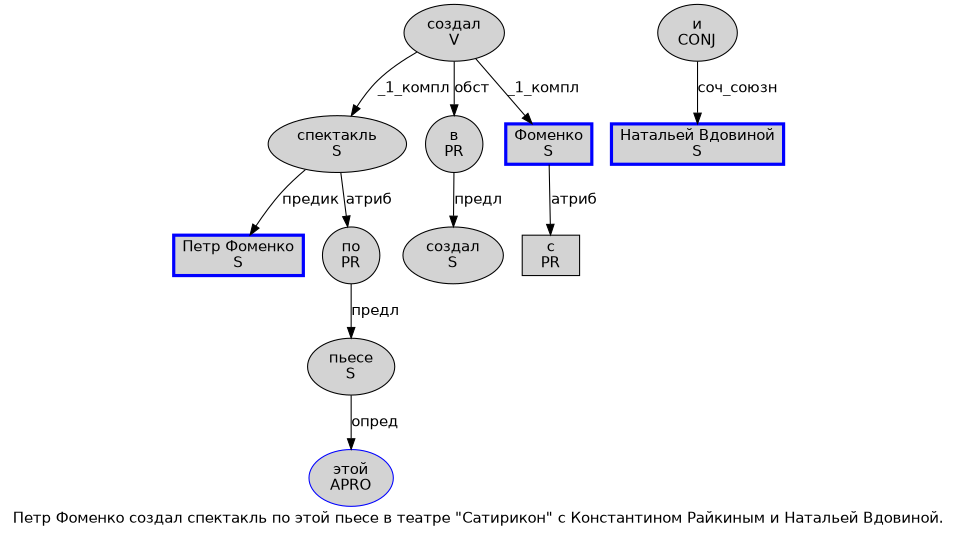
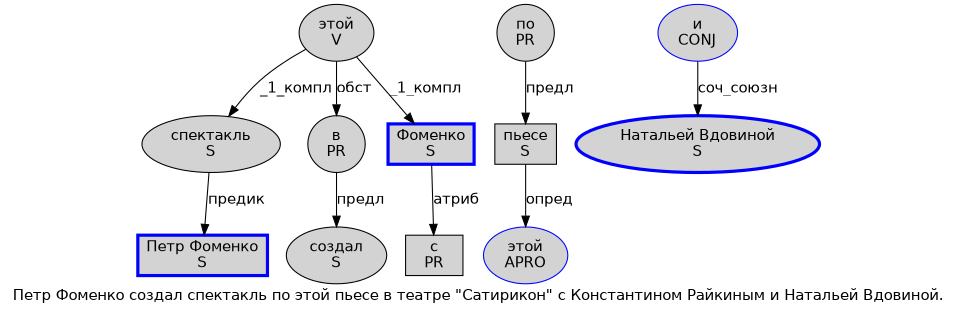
(454, 33) -> (337, 33)
(698, 33) -> (698, 33)
(698, 144) -> (698, 144)
(344, 194) -> none
(351, 367) -> (526, 144)
